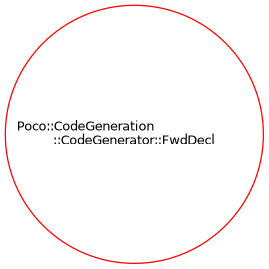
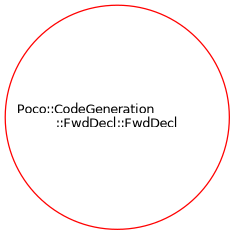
(134, 134) -> (117, 117)
